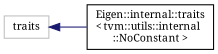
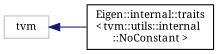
(27, 27) -> (27, 27)
